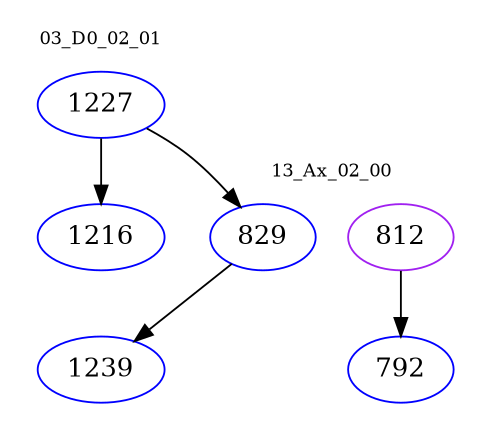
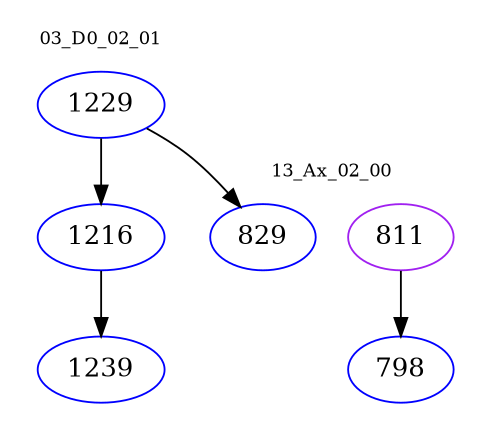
(101, 105) -> (101, 105)
(401, 237) -> (401, 237)
(207, 284) -> (101, 294)
(401, 370) -> (401, 370)
